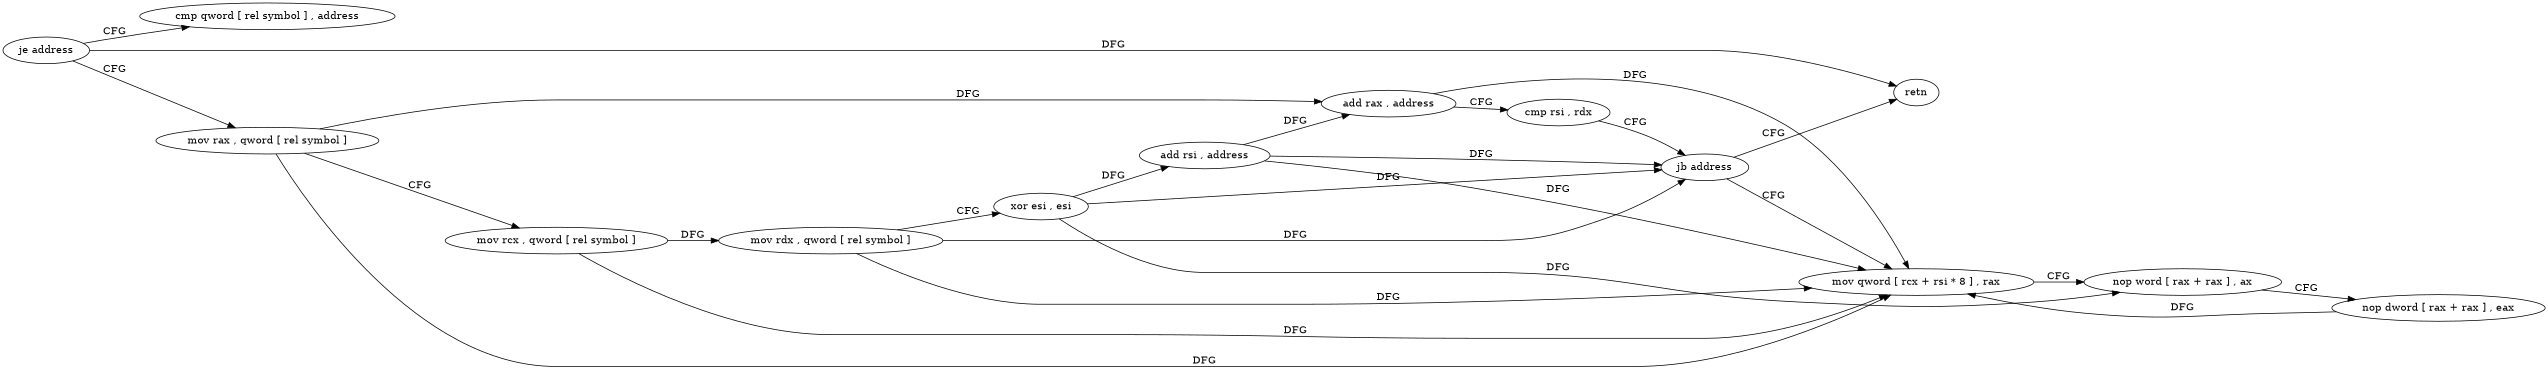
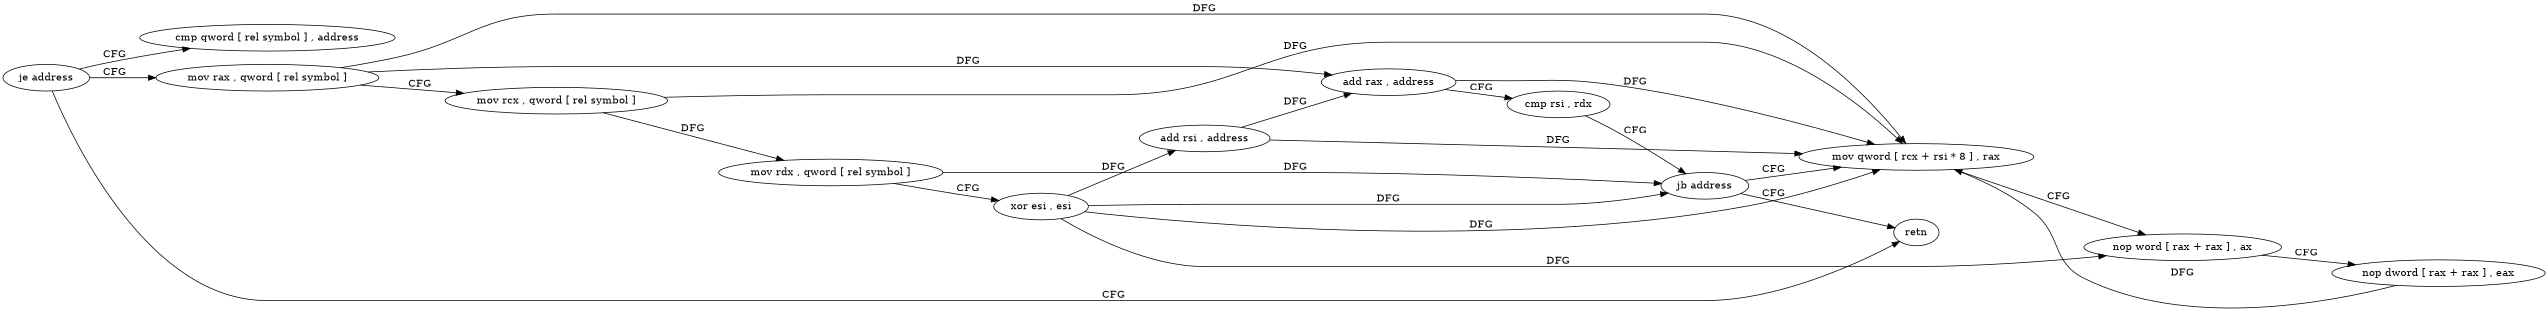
(1114, 45) -> (1114, 295)
(1462, 159) -> none
(1326, 304) -> (1481, 230)
